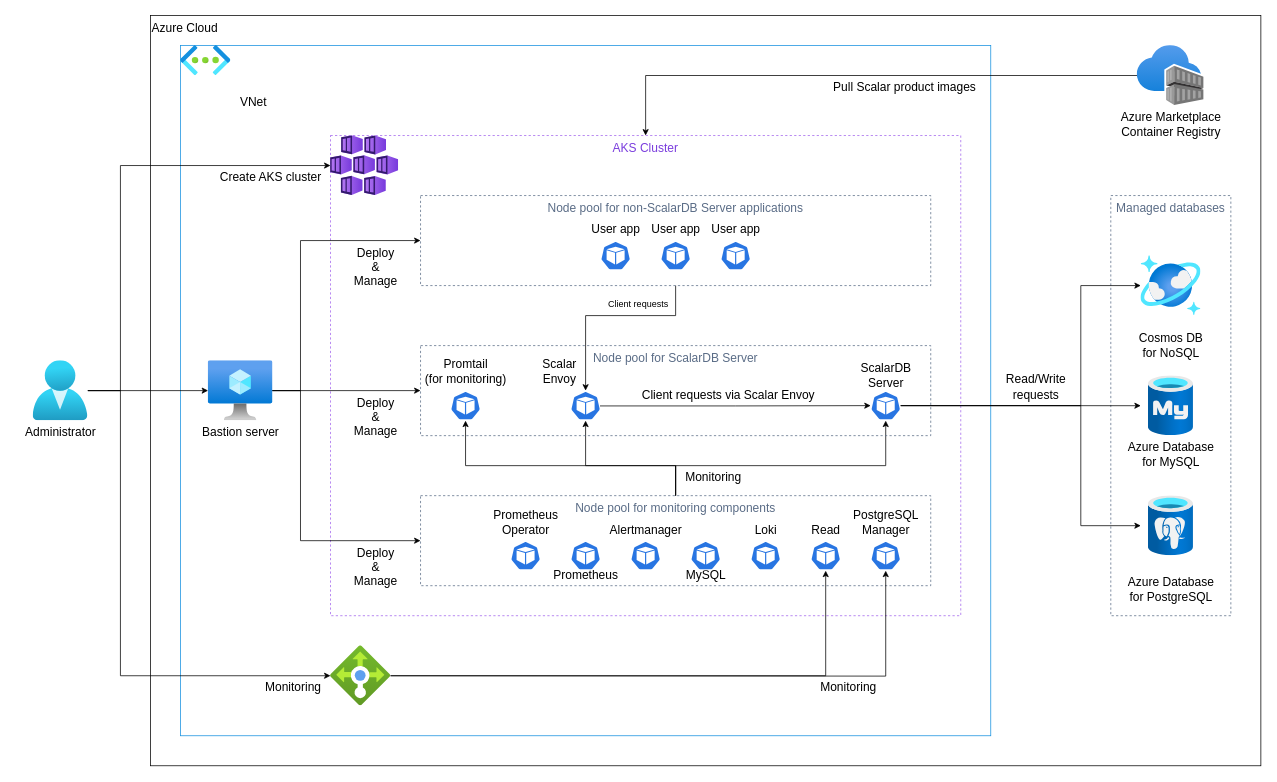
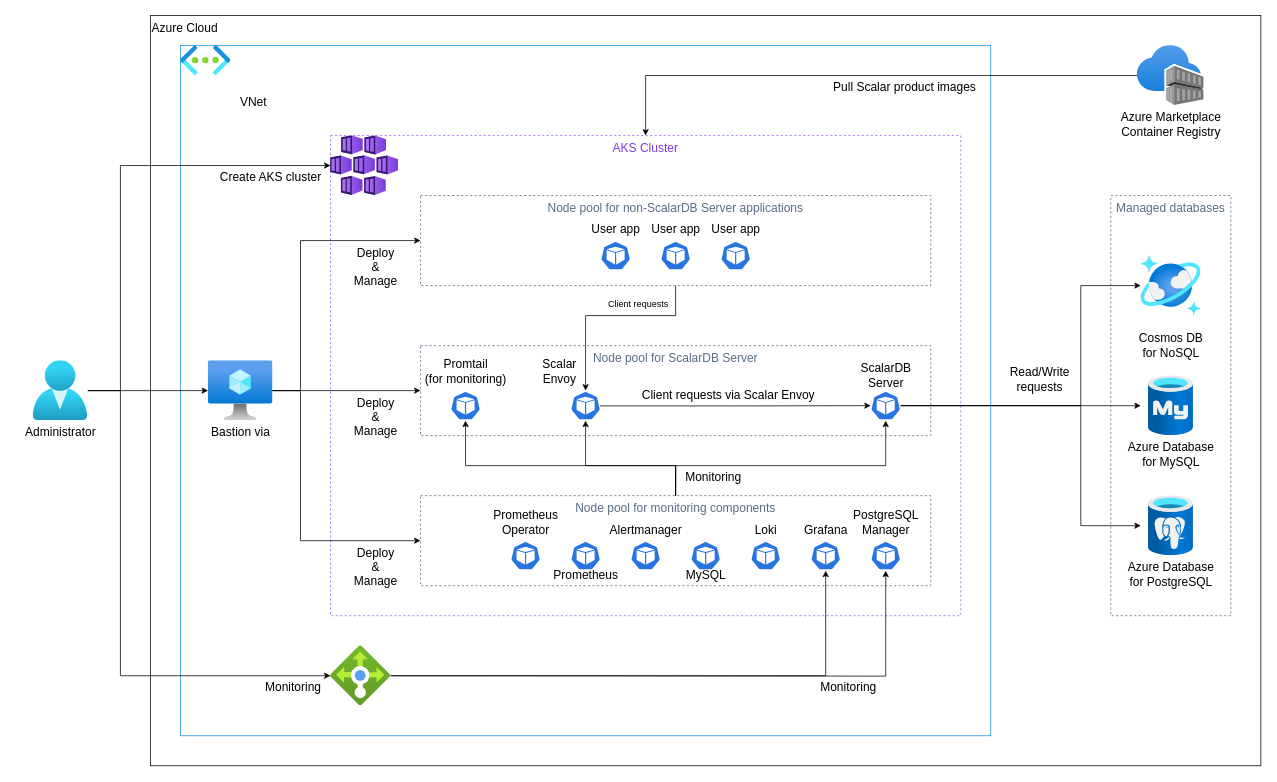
(1035, 387) -> (1039, 379)
(241, 432) -> (241, 432)
(826, 529) -> (826, 529)
(1170, 589) -> (1170, 574)
